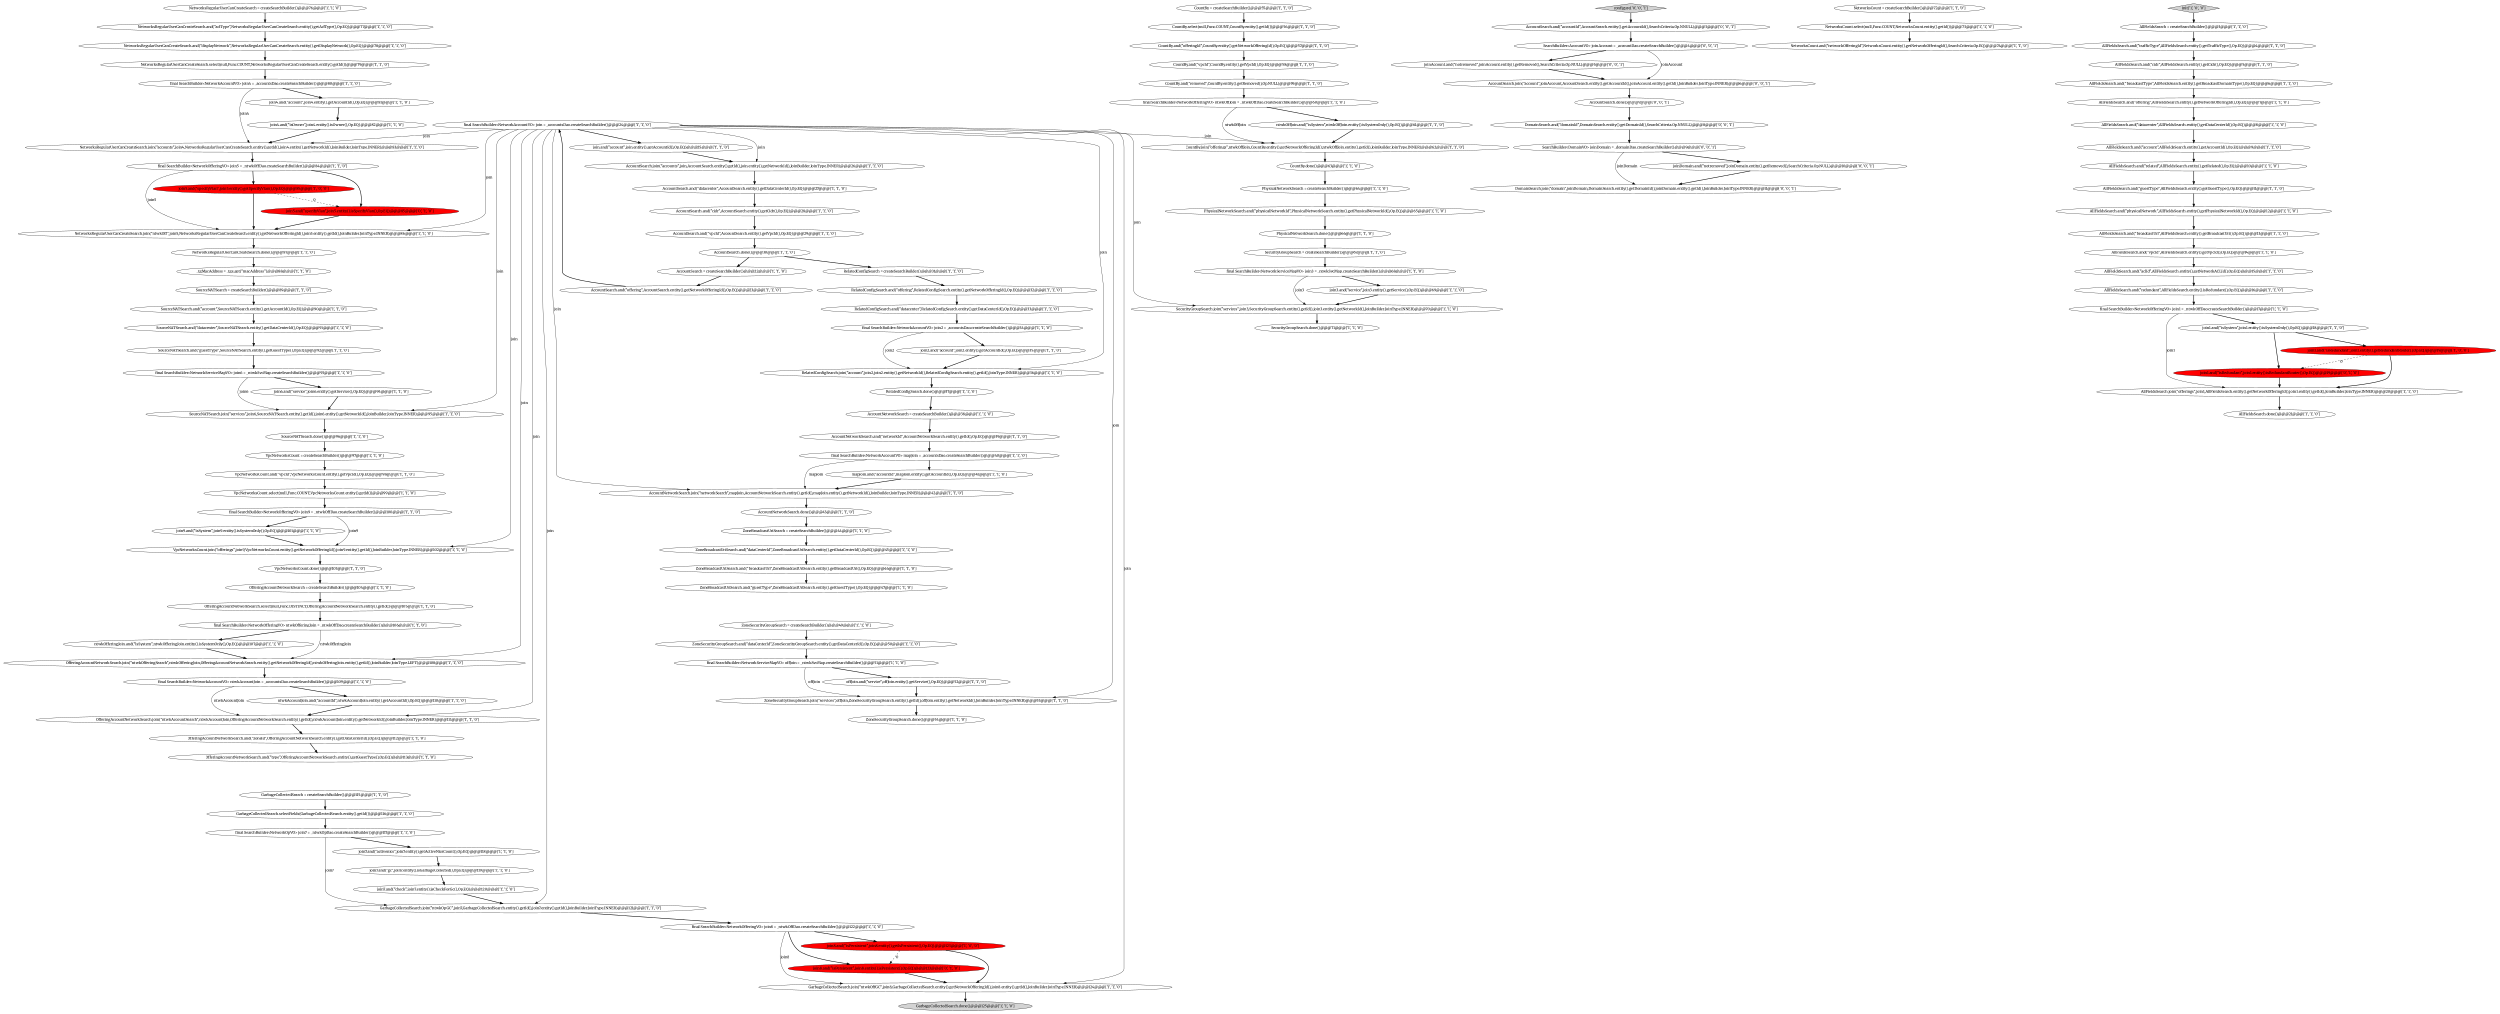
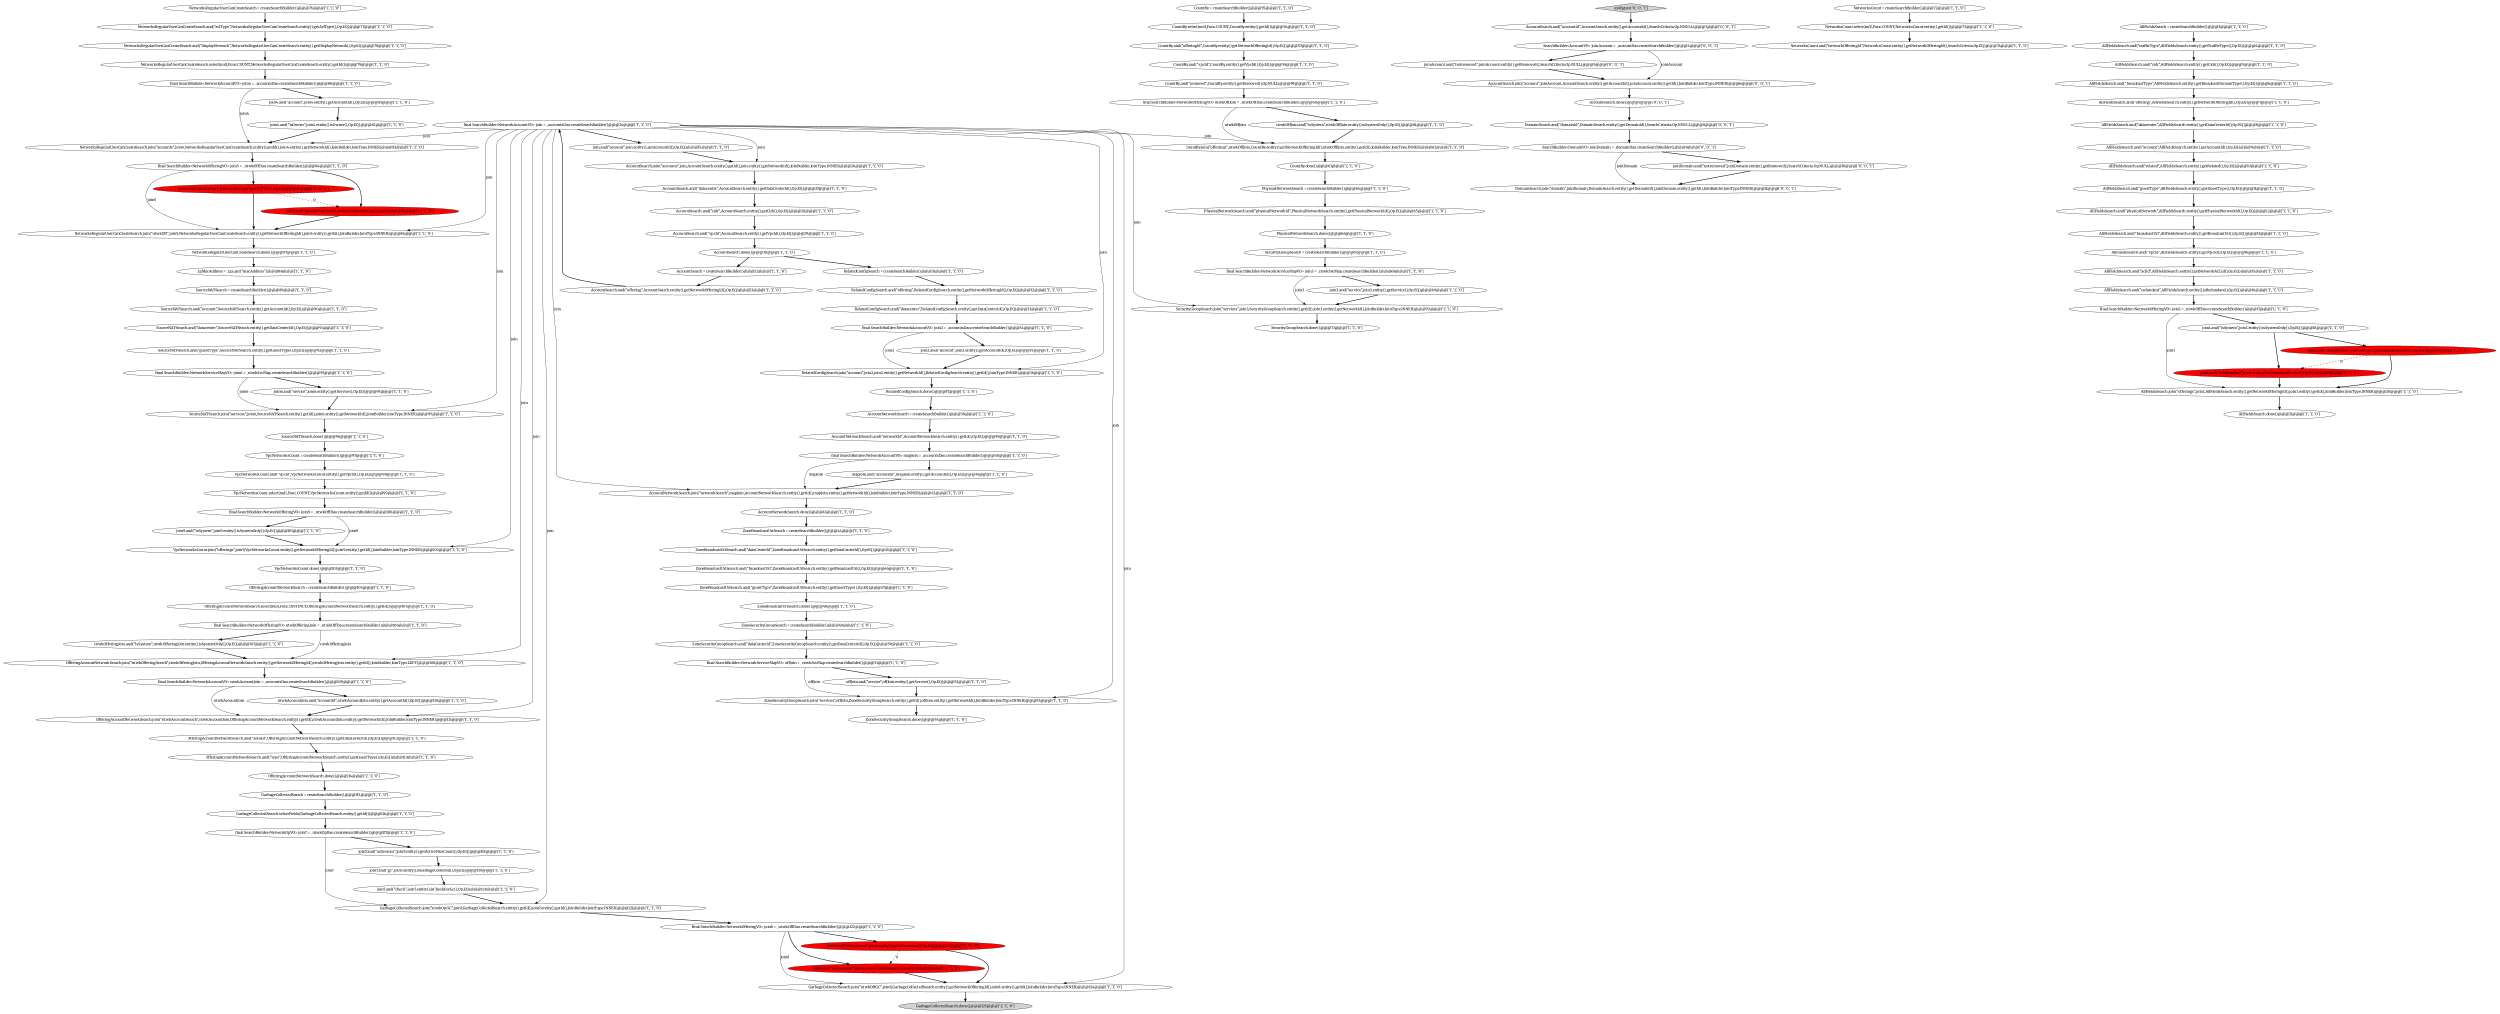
(2194, 8) -> none
none -> (806, 607)
none -> (324, 776)
